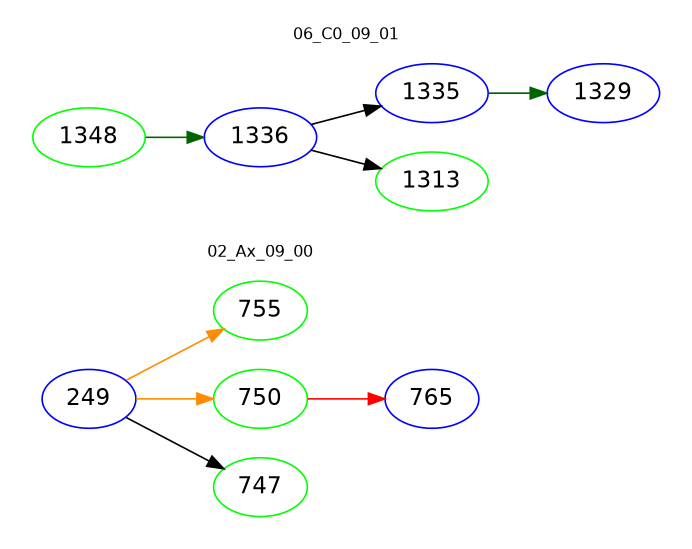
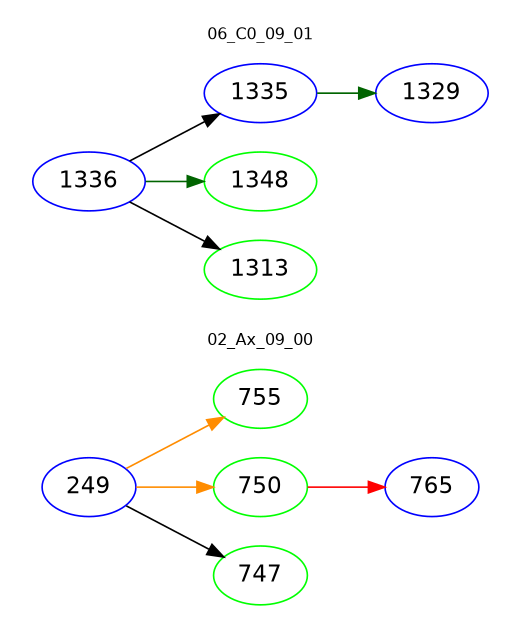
(166, 137) -> (166, 181)
